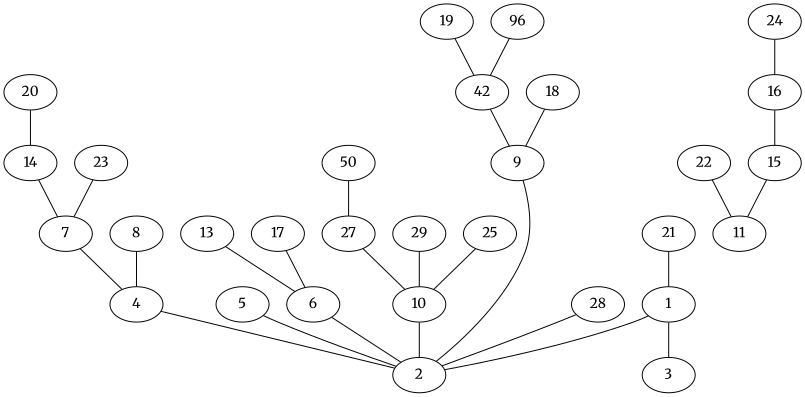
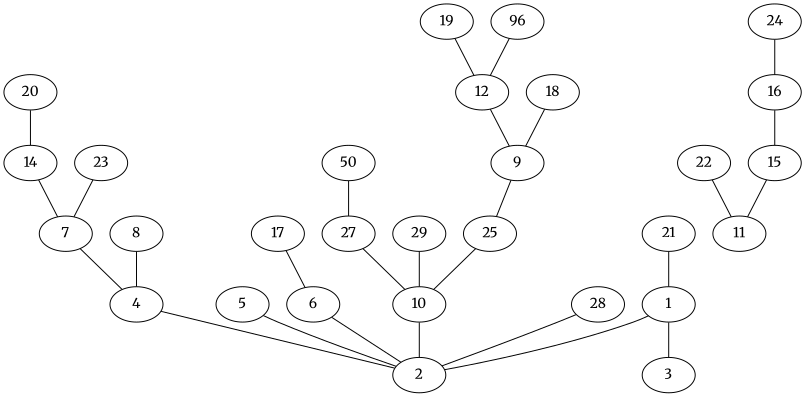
(482, 92) -> (482, 92)
(207, 234) -> none
(509, 283) -> (504, 198)
